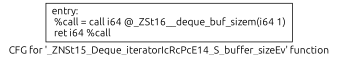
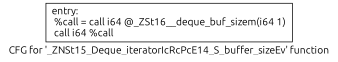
(82, 33) -> (83, 33)
